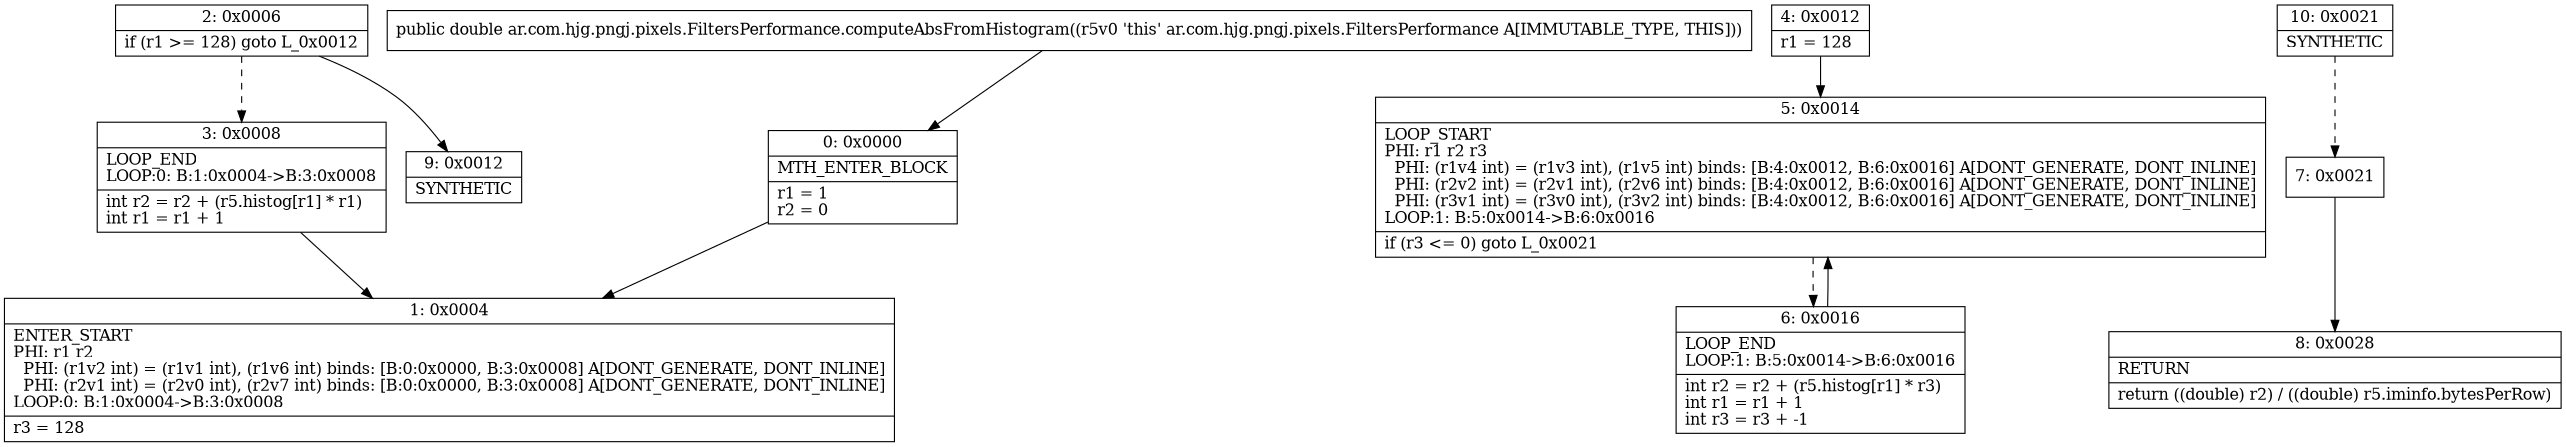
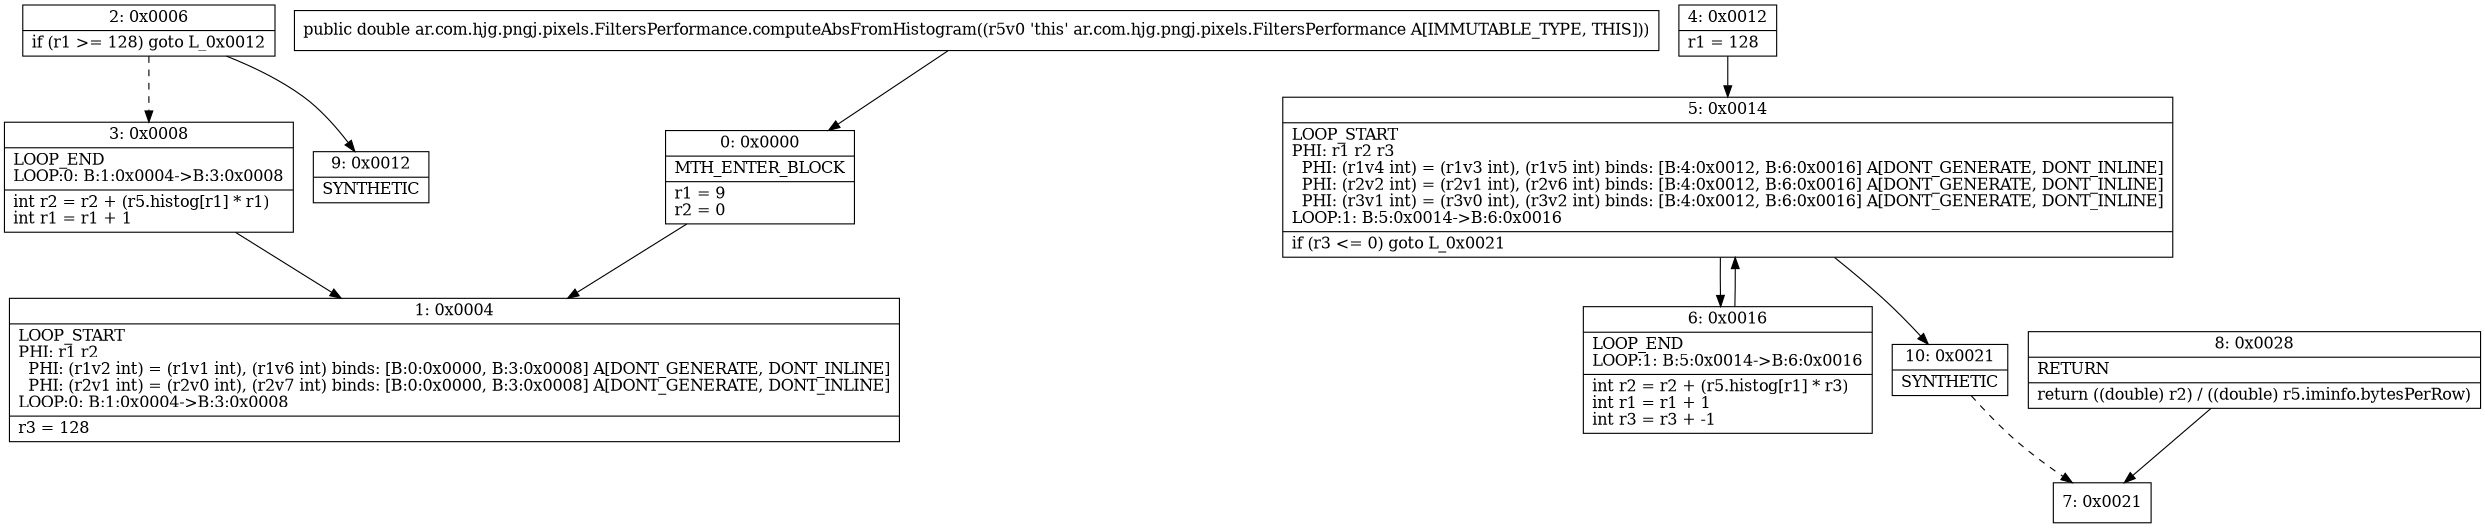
(803, 194) -> (700, 194)
(2335, 259) -> (2172, 442)
(1813, 276) -> (1720, 276)
none -> (1879, 295)
(73, 336) -> (72, 336)
